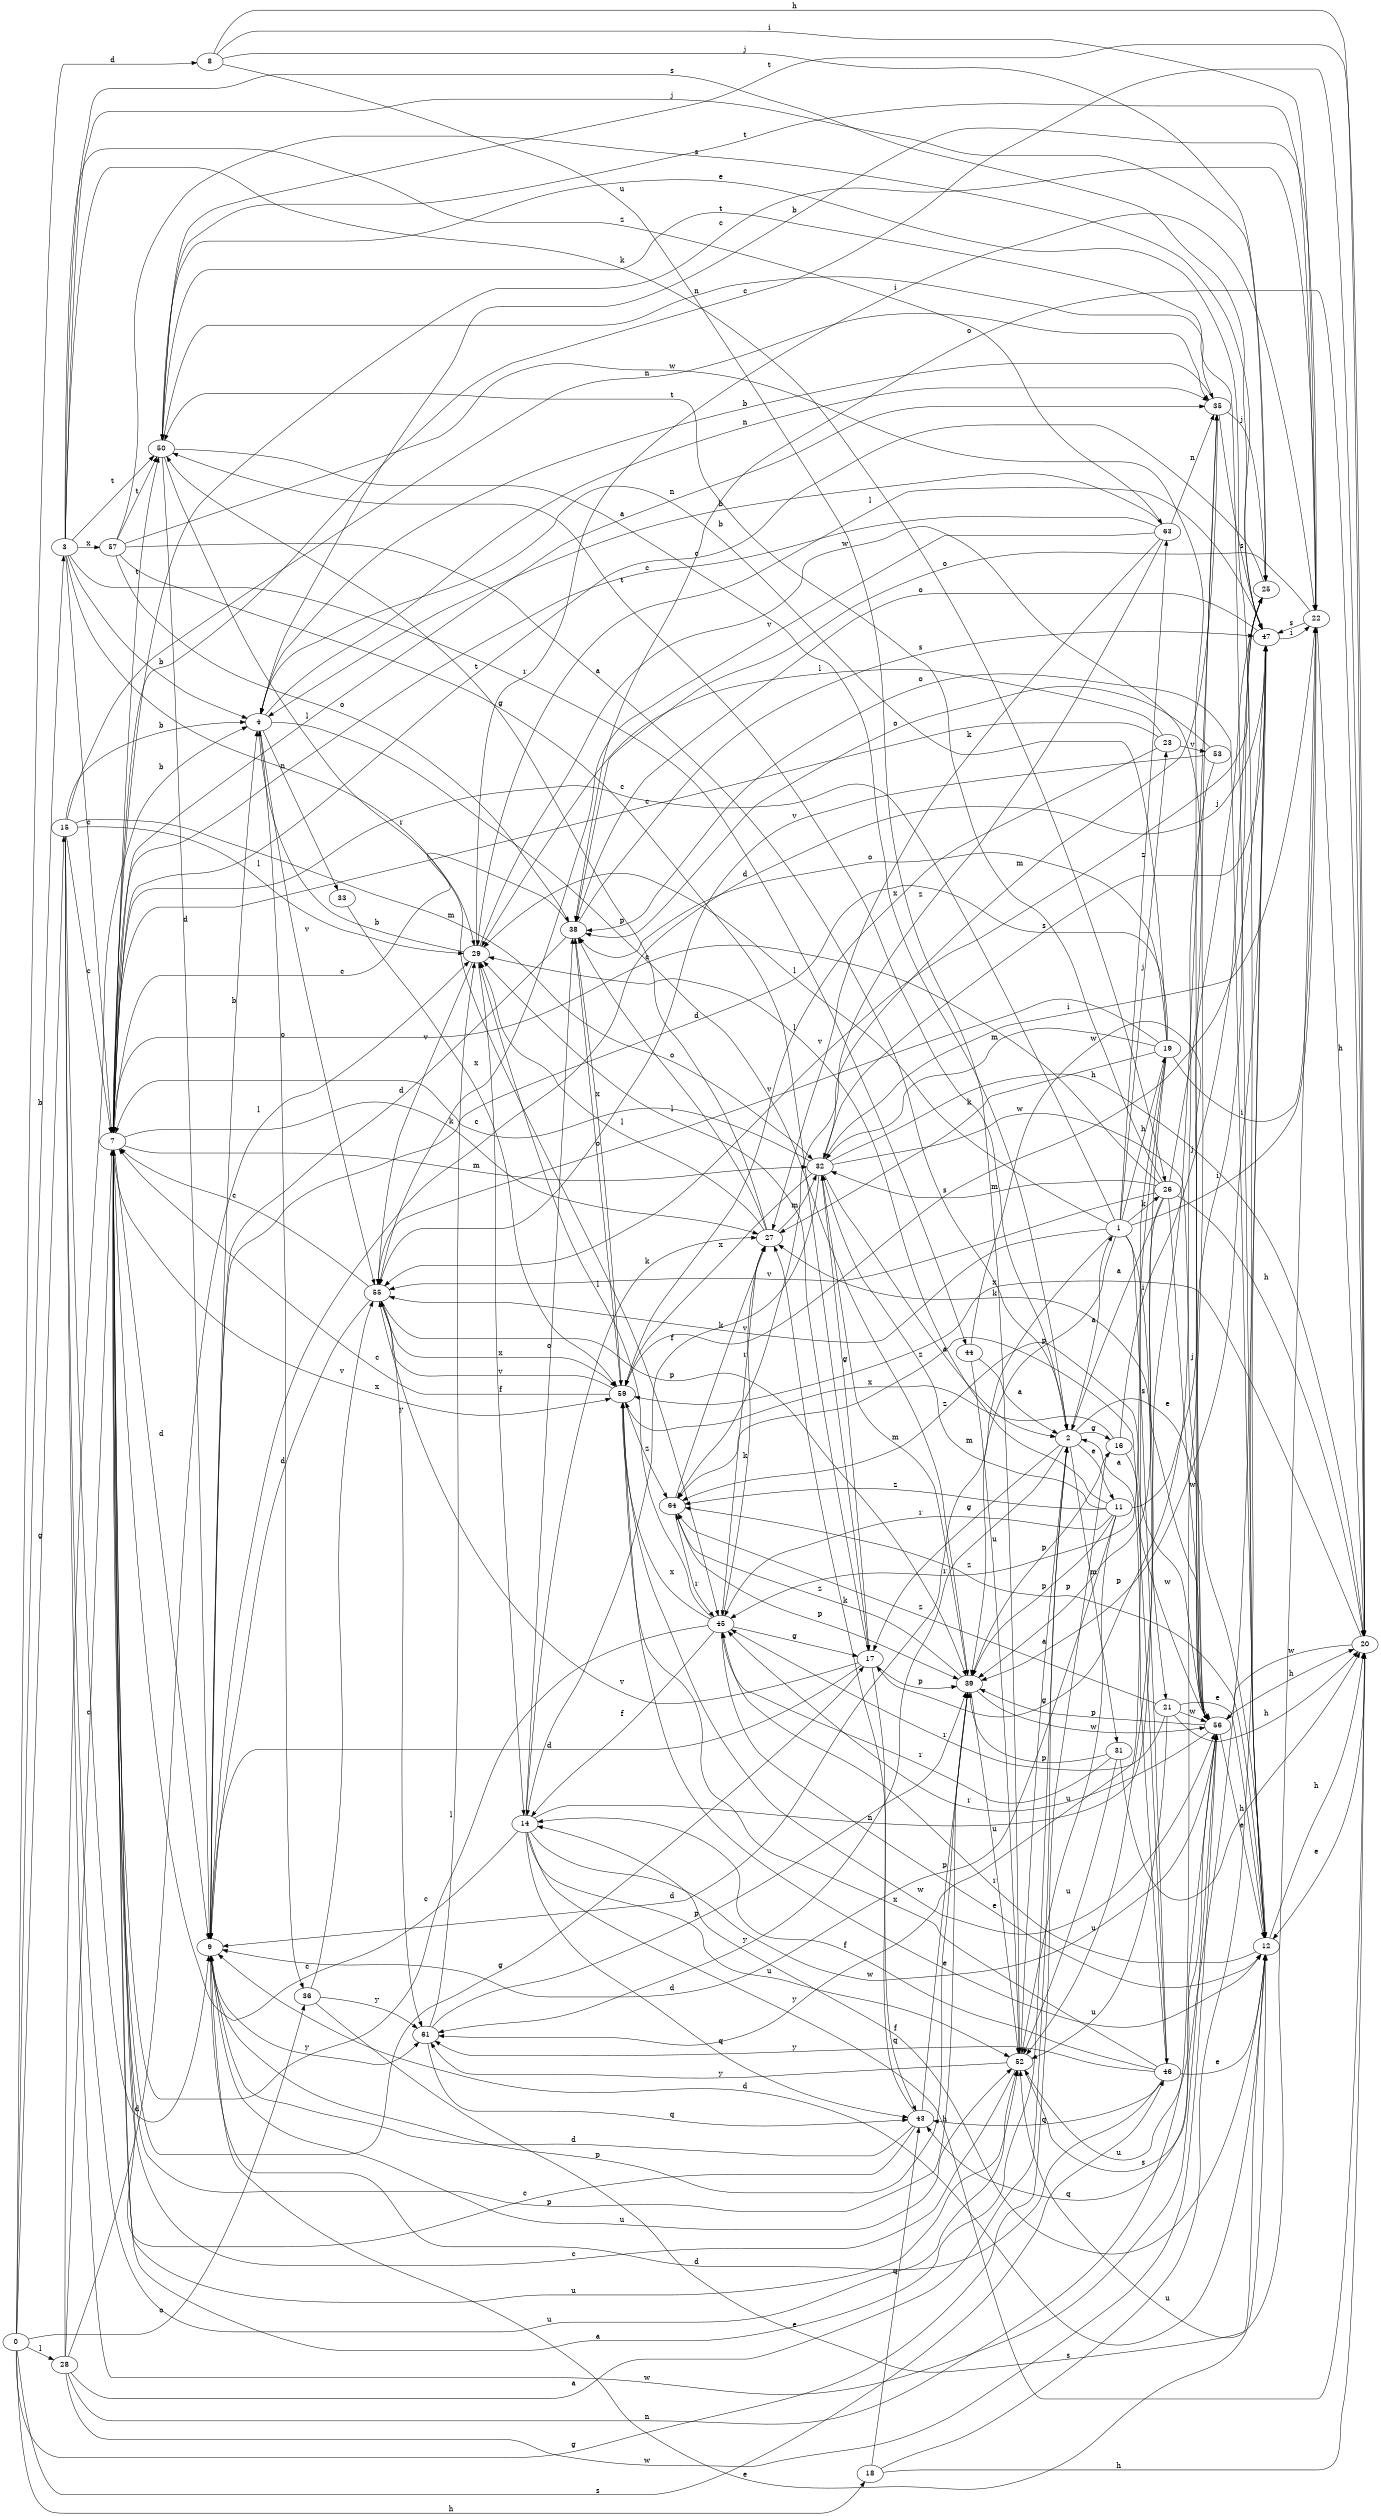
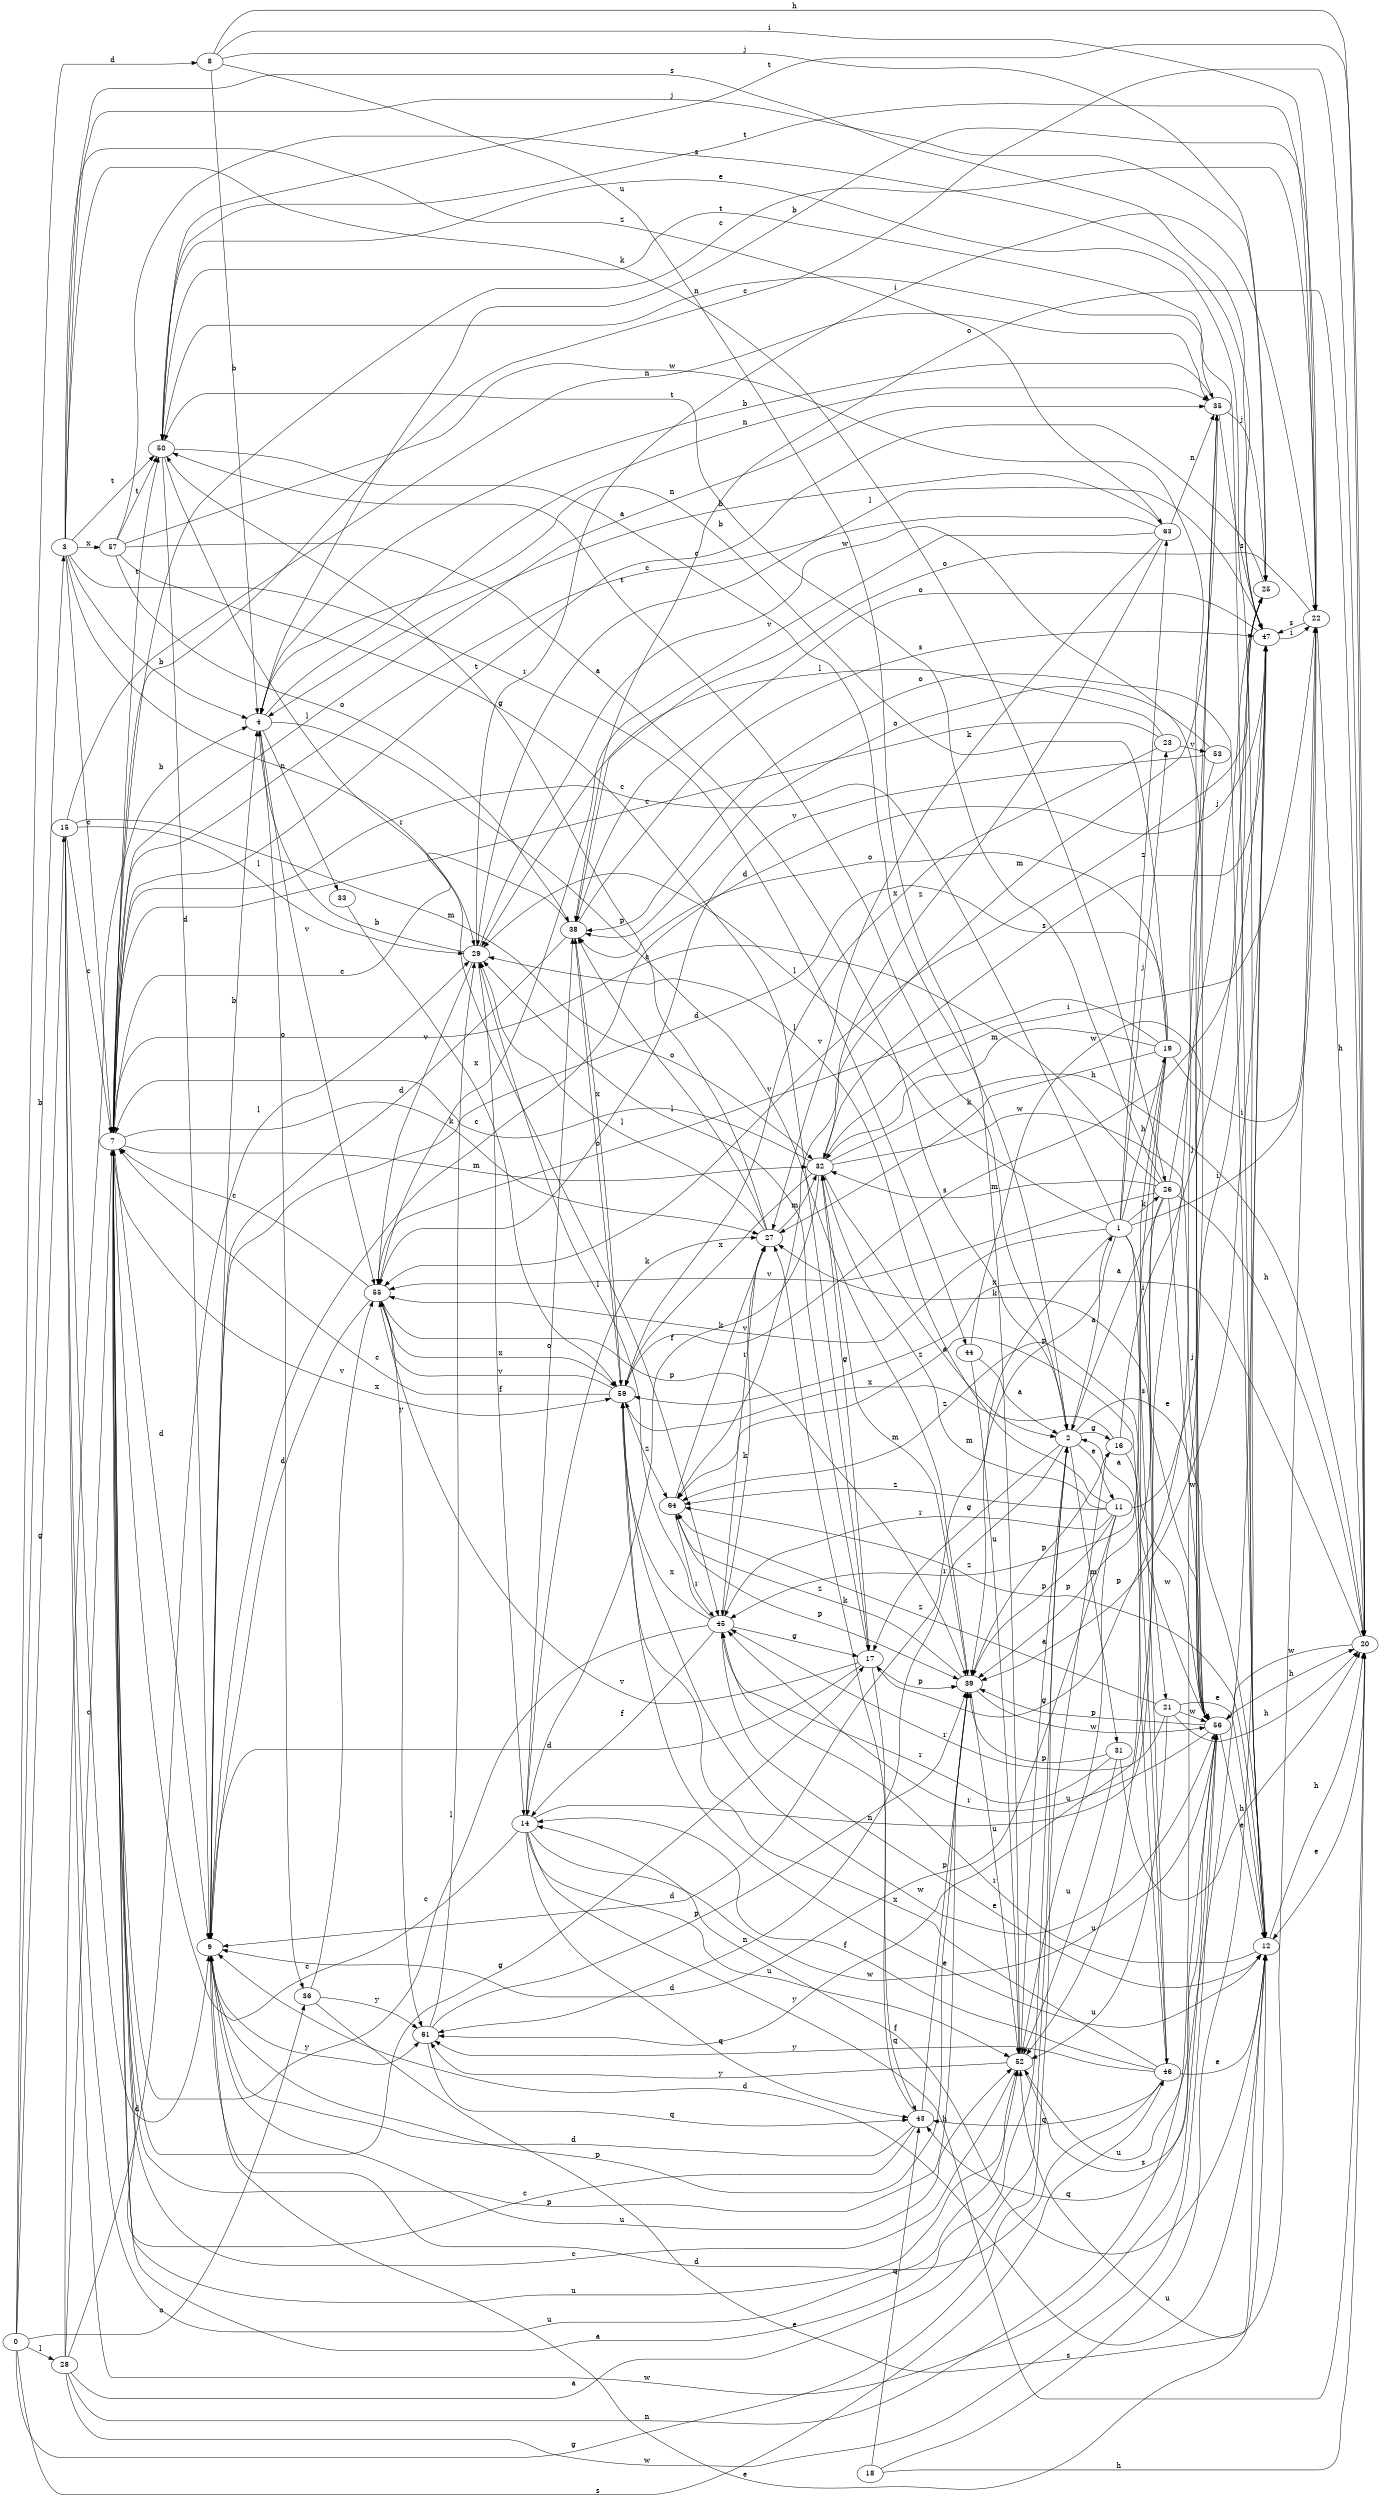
(123, 746) -> (234, 390)
(745, 1940) -> (745, 1940)
(376, 2513) -> none
